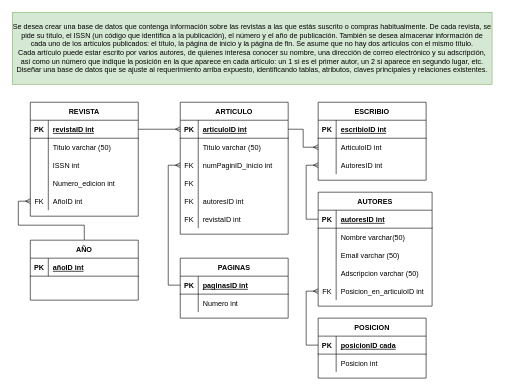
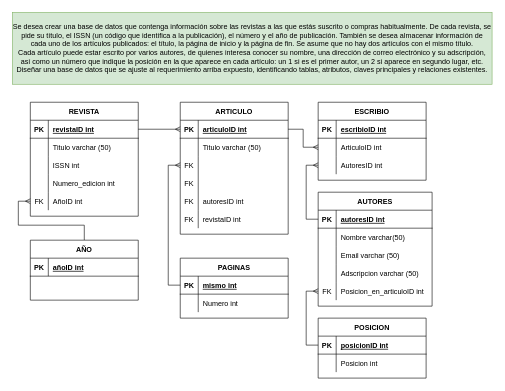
(243, 165) -> none
(226, 286) -> (218, 286)
(368, 346) -> (365, 346)
